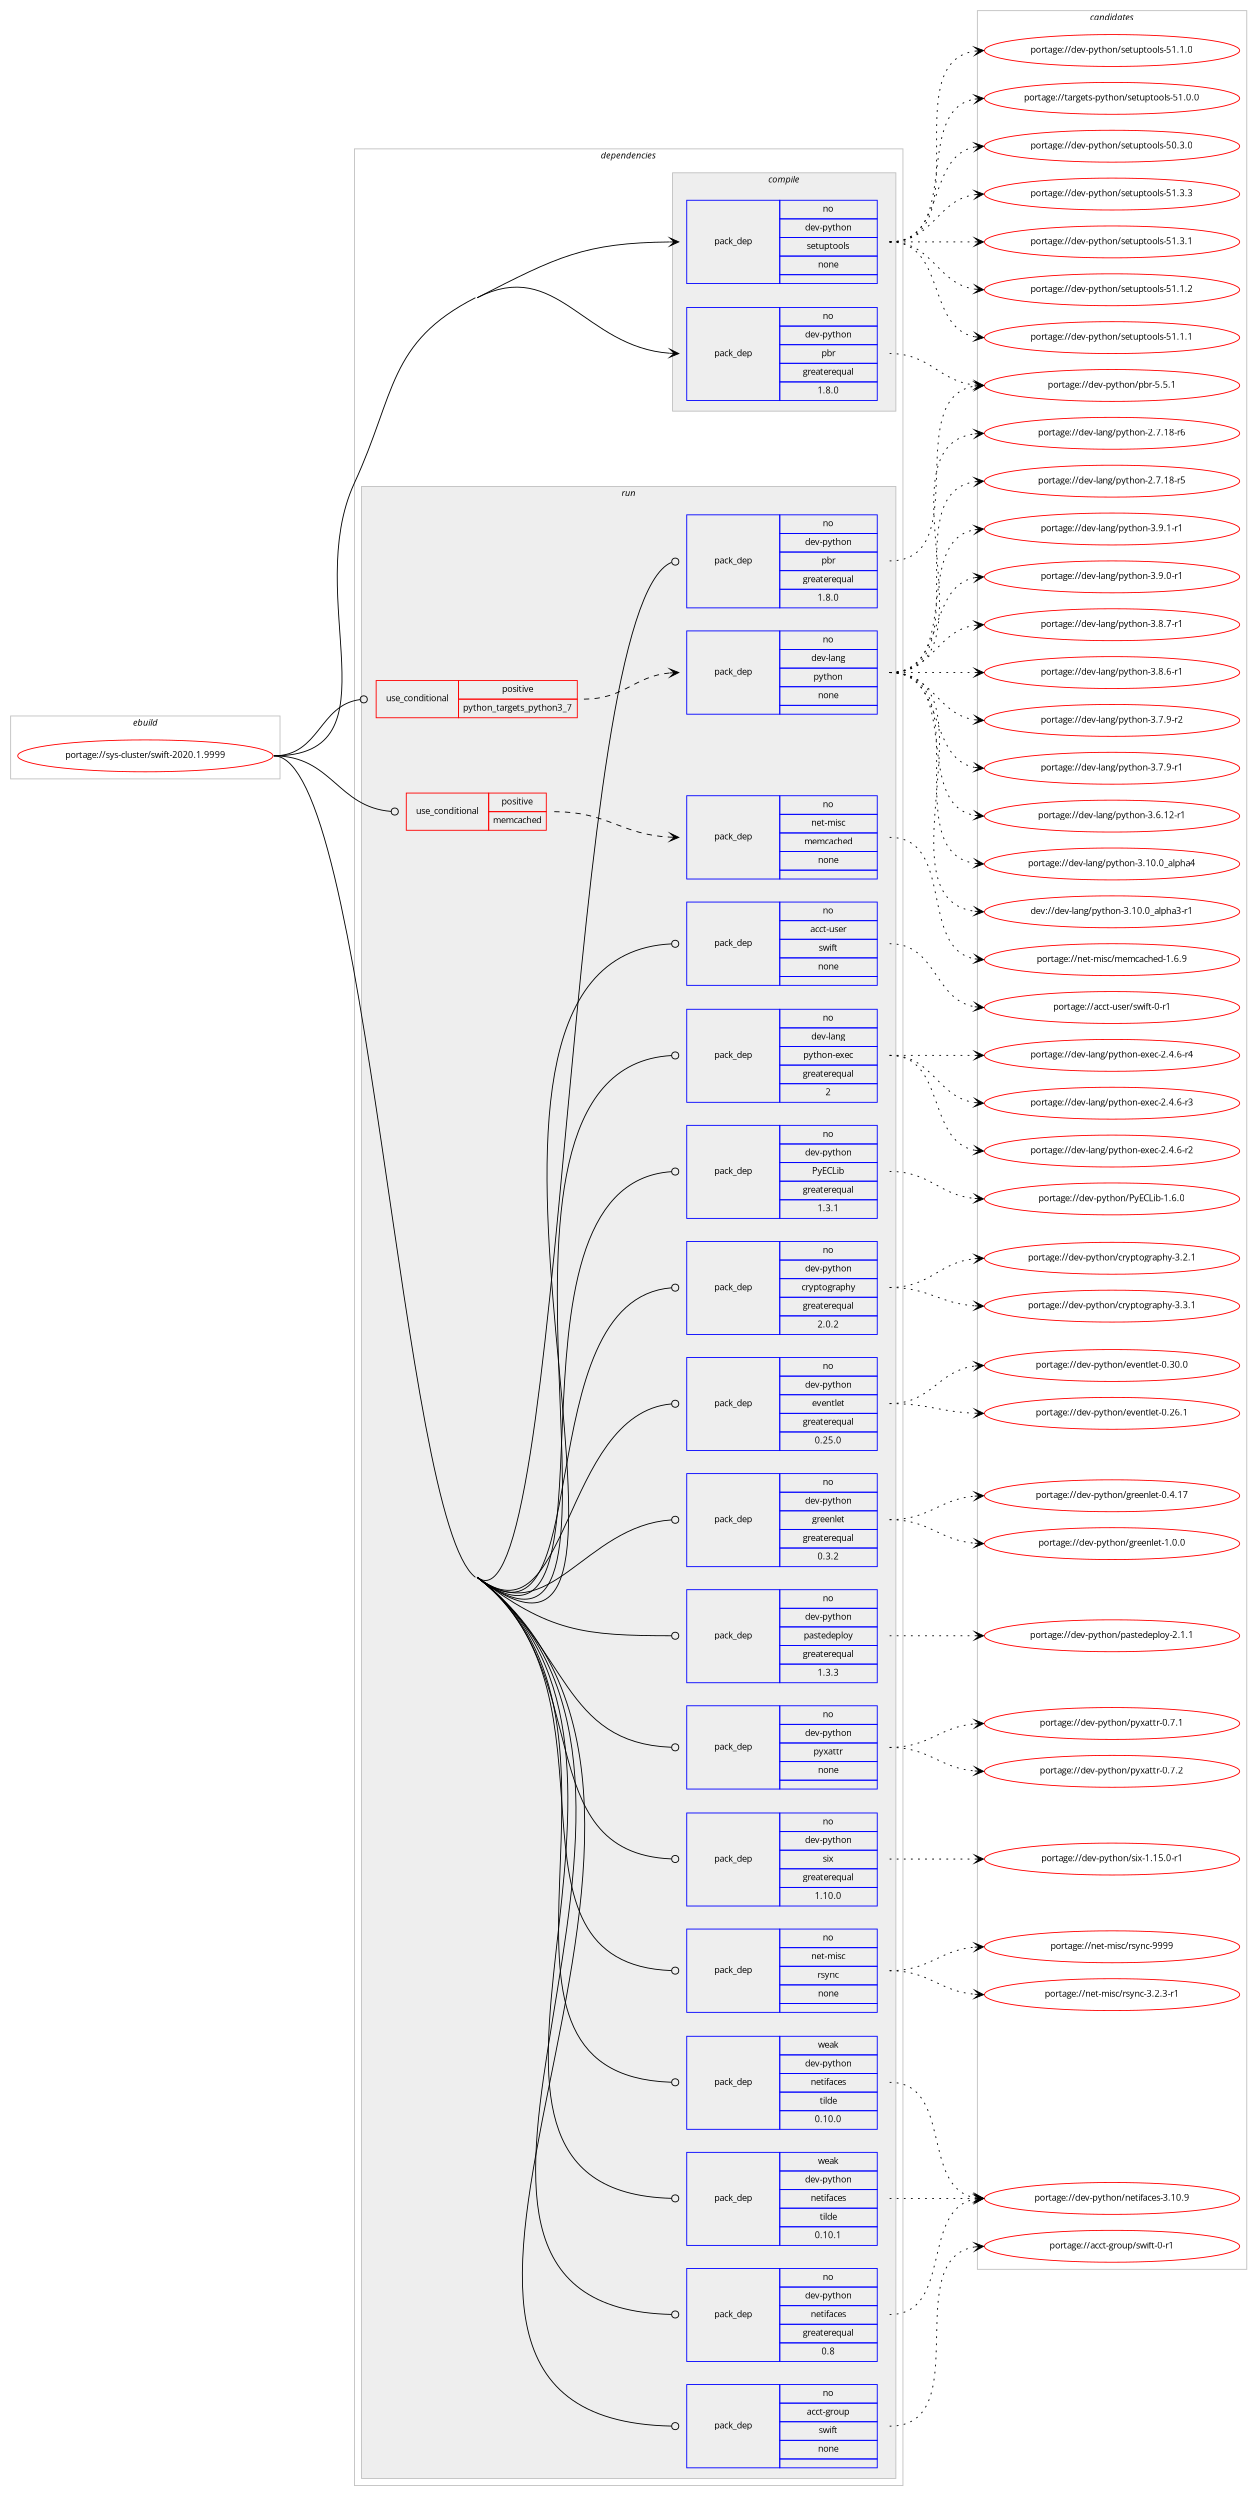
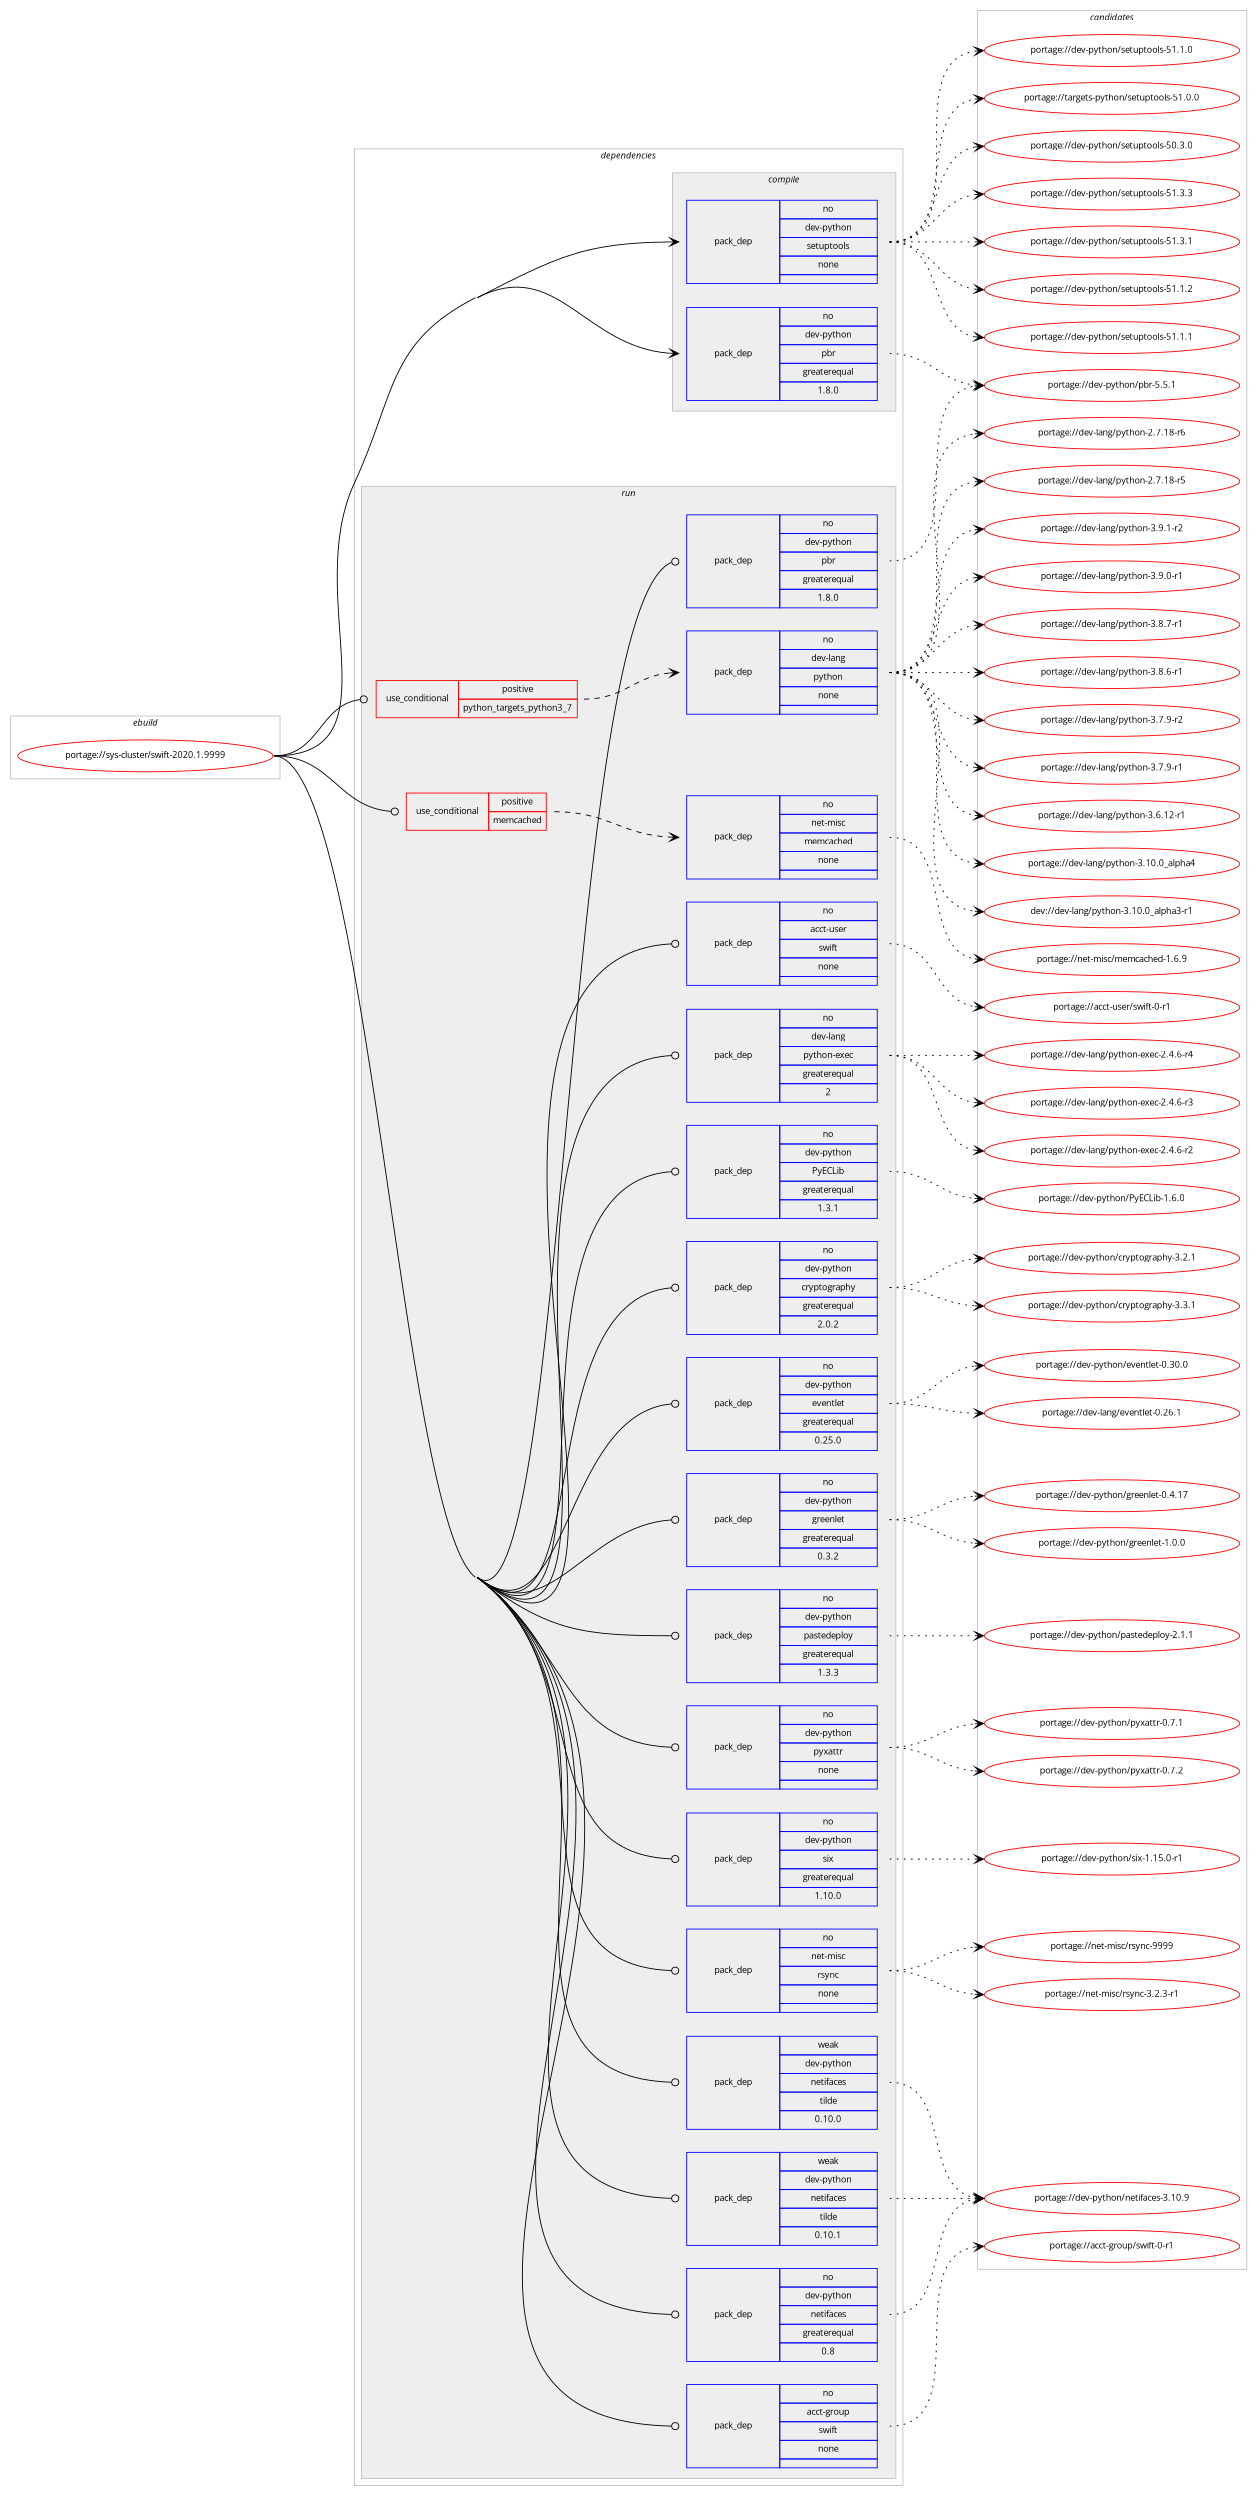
(1112, 529) -> (1112, 529)
(1112, 1413) -> (1112, 1413)
